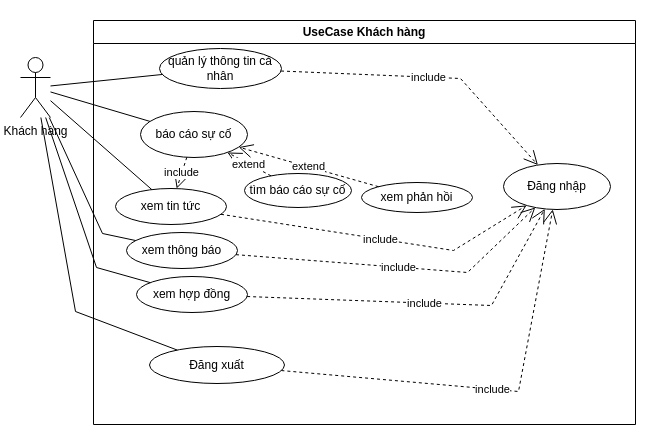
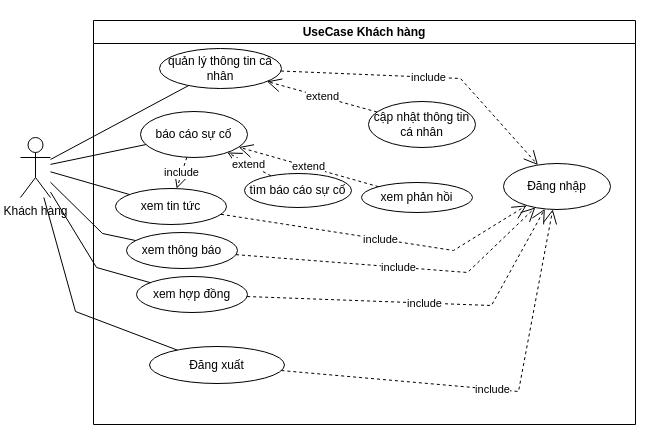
(36, 88) -> (36, 168)
none -> (324, 97)
none -> (422, 125)
